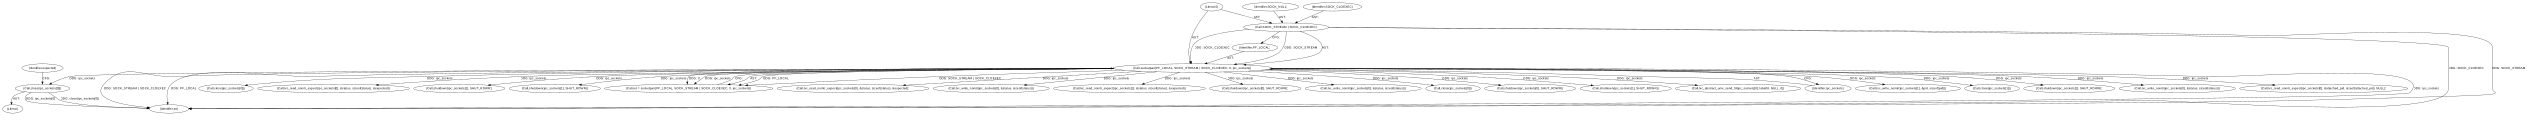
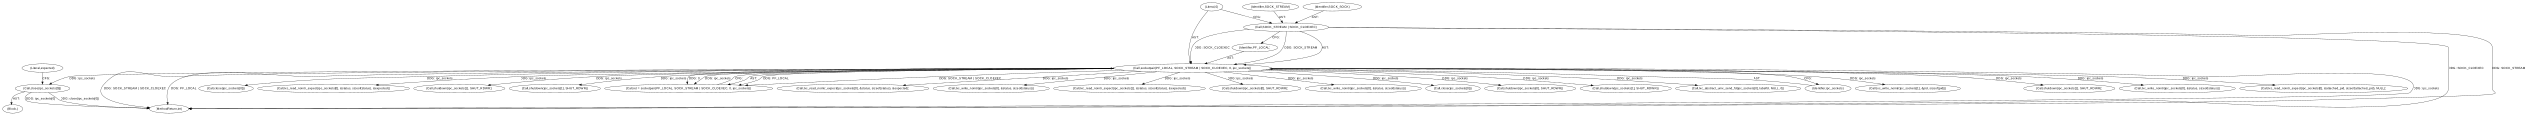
(1271, 7) -> (1271, 7)
(1332, 7) -> (1332, 7)
(1258, 17) -> (1258, 17)
(42, 68) -> (42, 68)
(1992, 88) -> none
(13, 109) -> (13, 109)
(169, 109) -> (169, 109)
